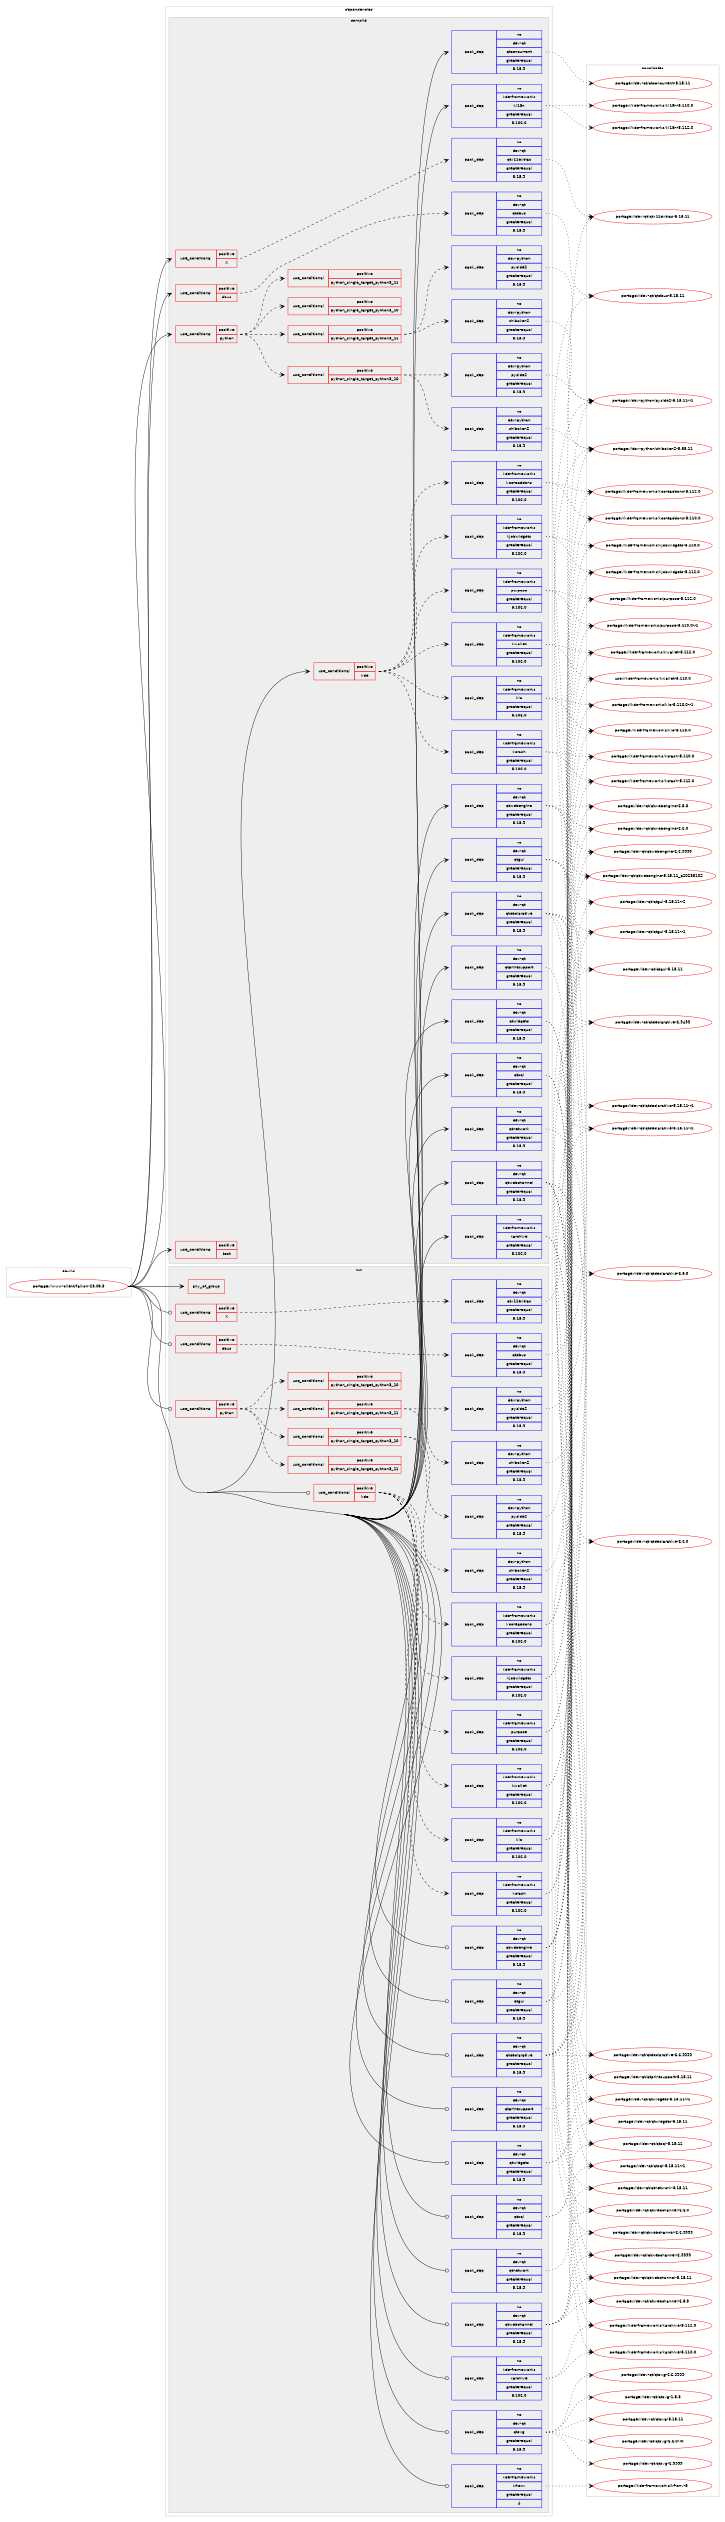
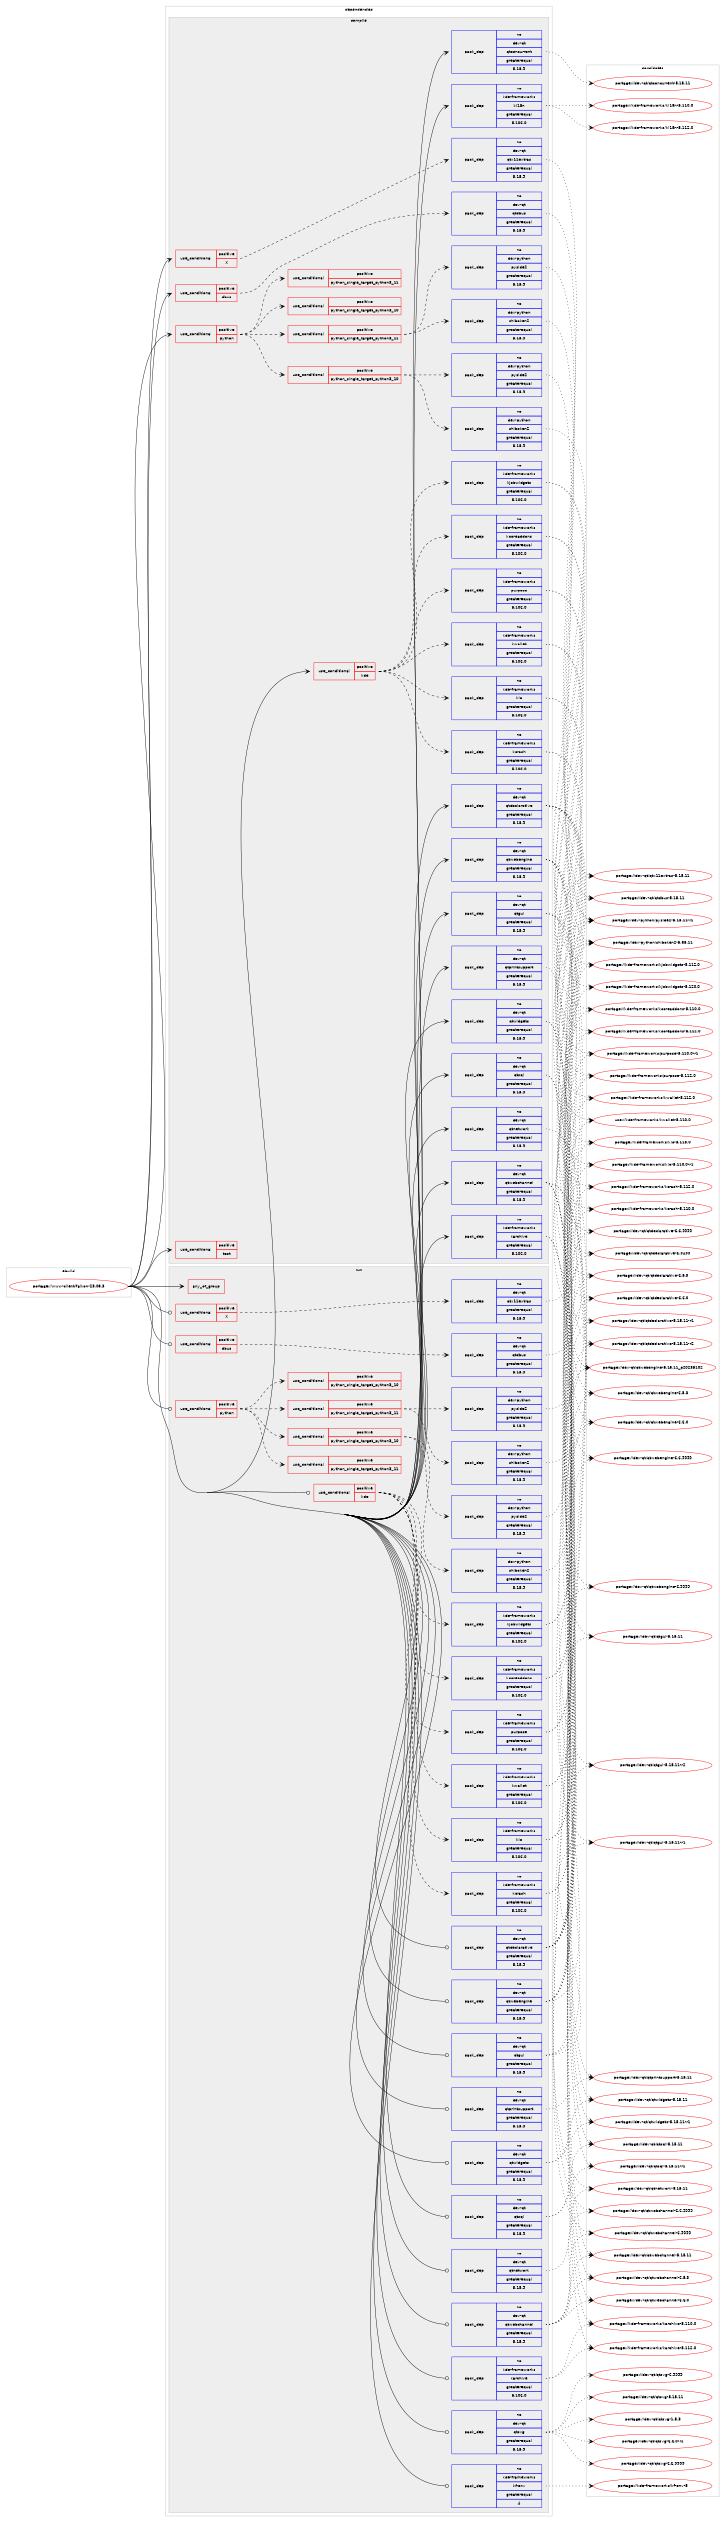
none -> (653, 1587)
(653, 2442) -> (653, 2442)
